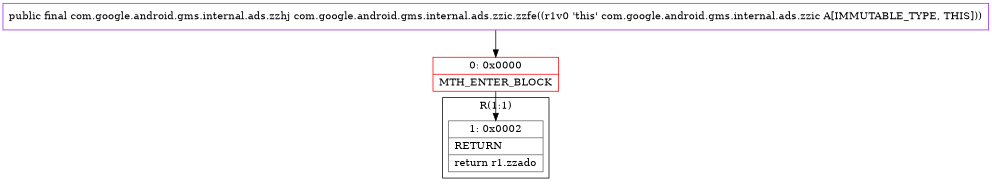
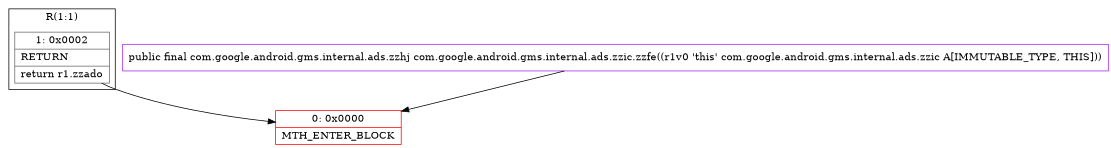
(496, 102) -> (183, 108)
